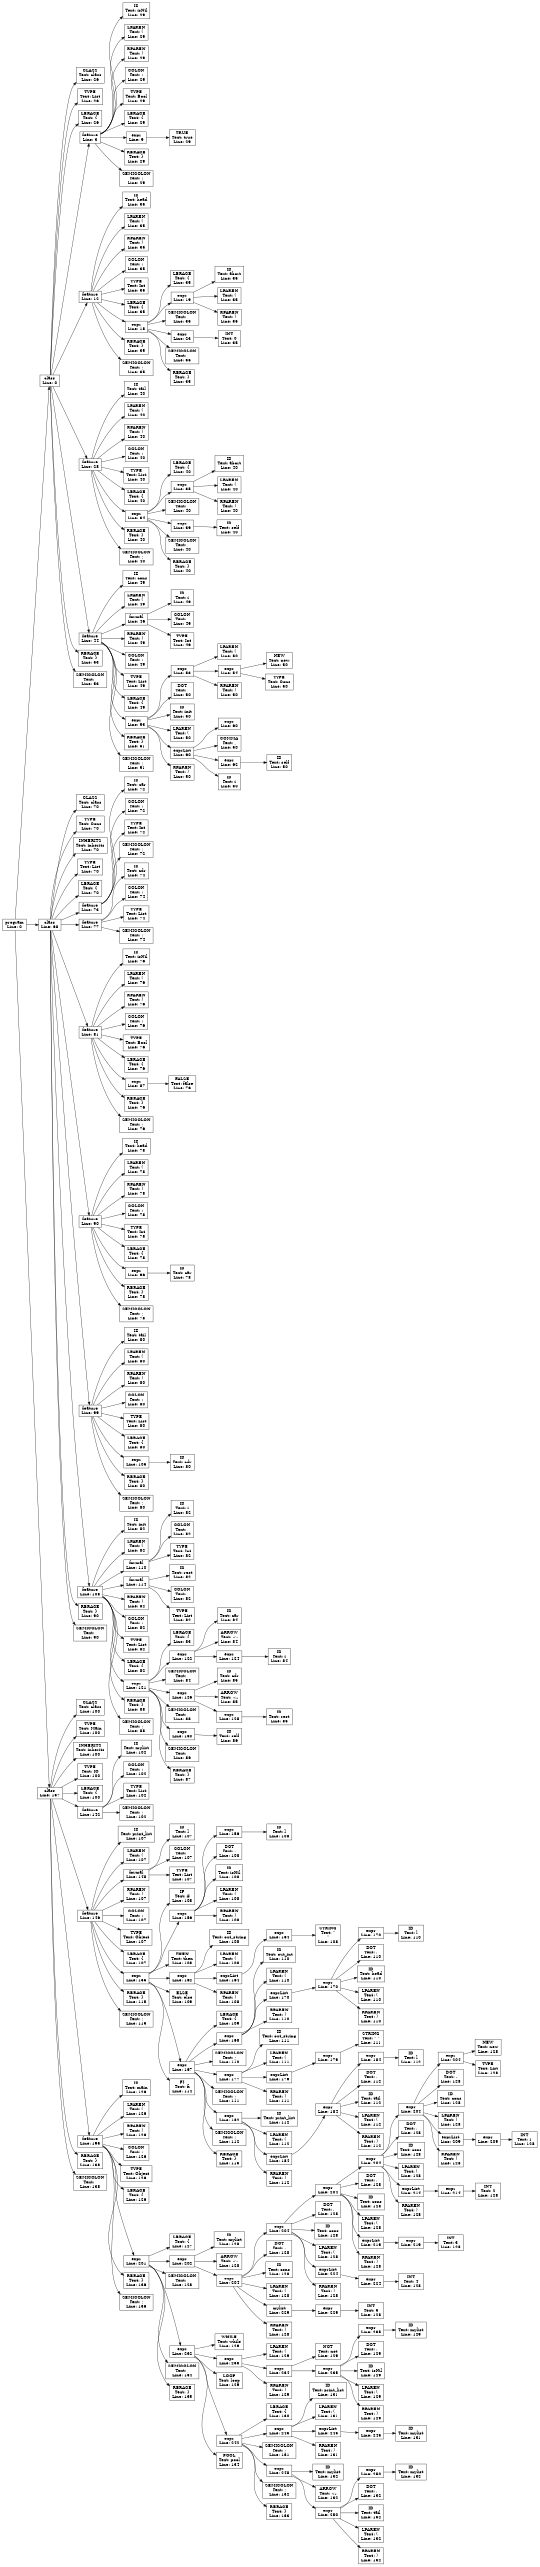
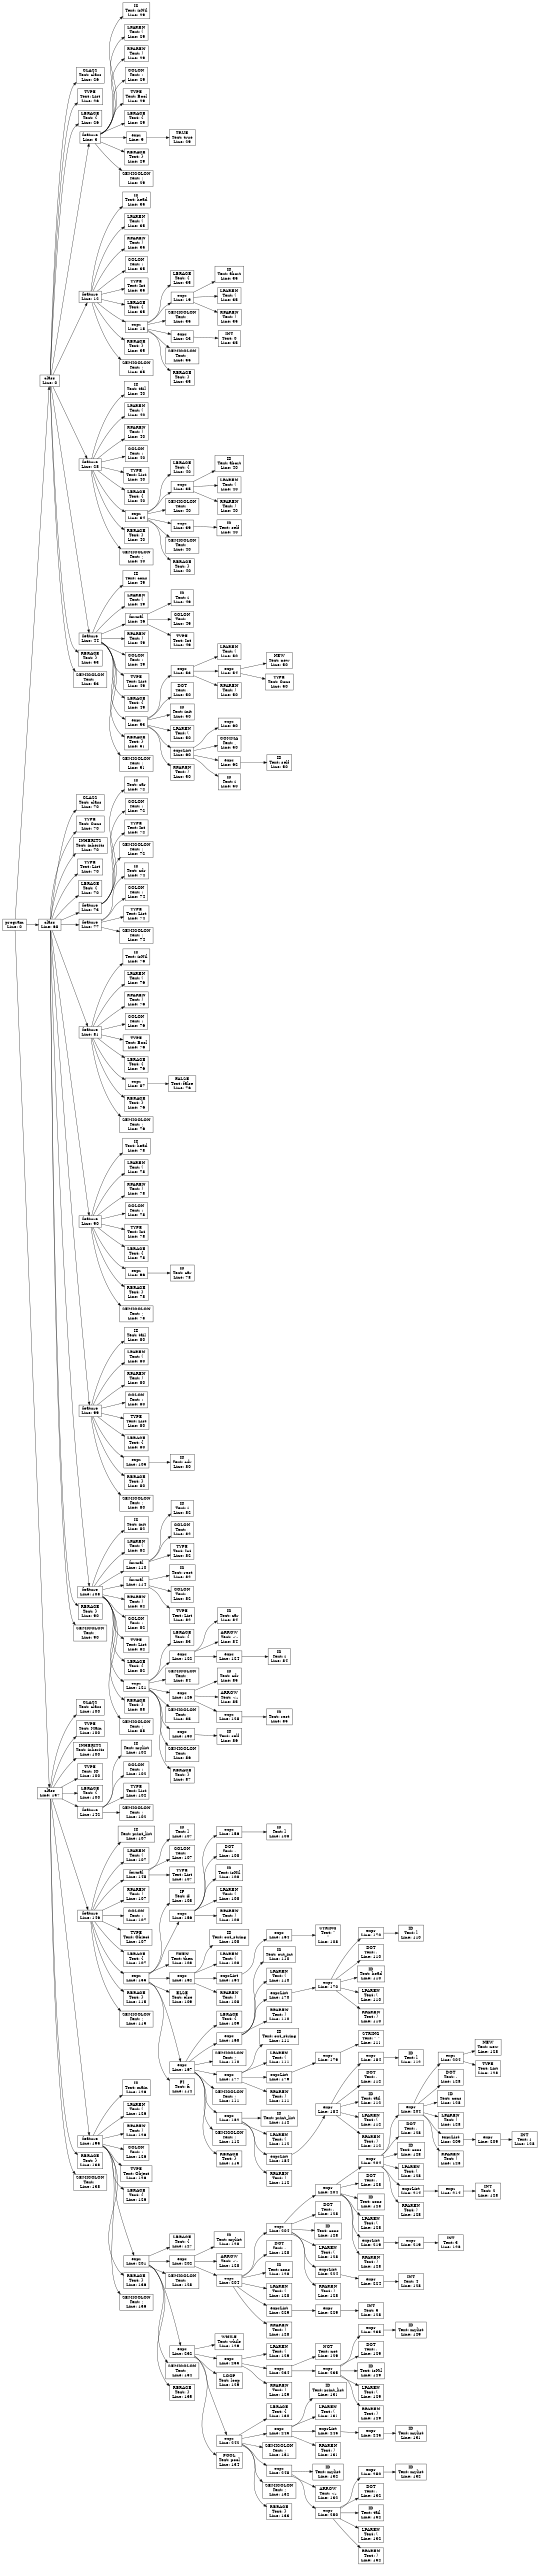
(279, 2311) -> (279, 2311)
